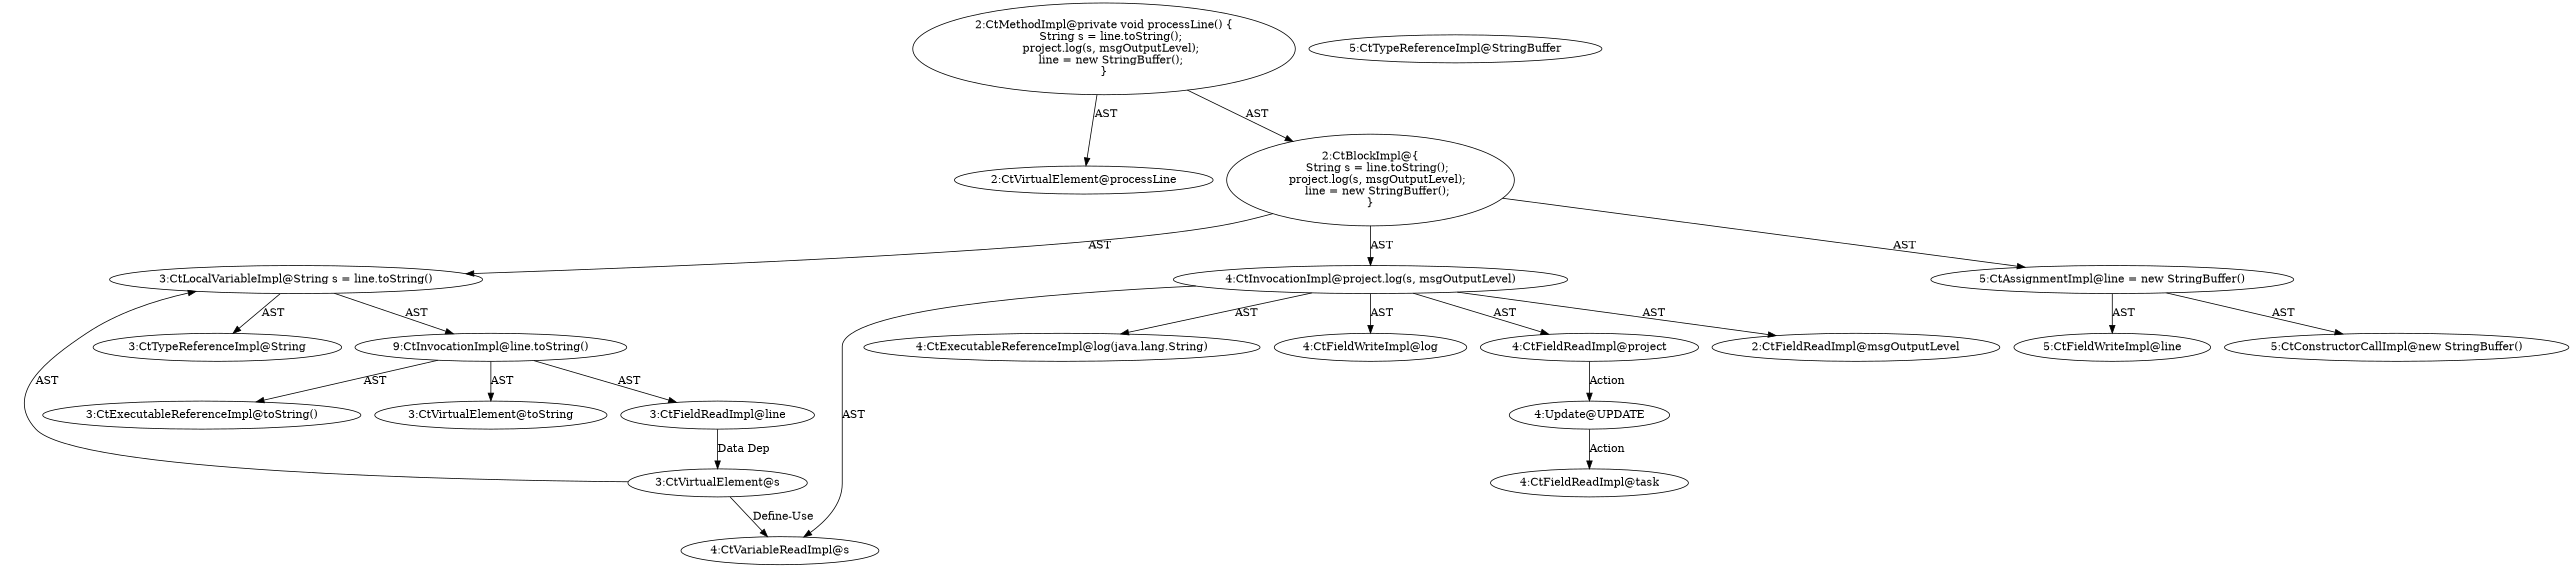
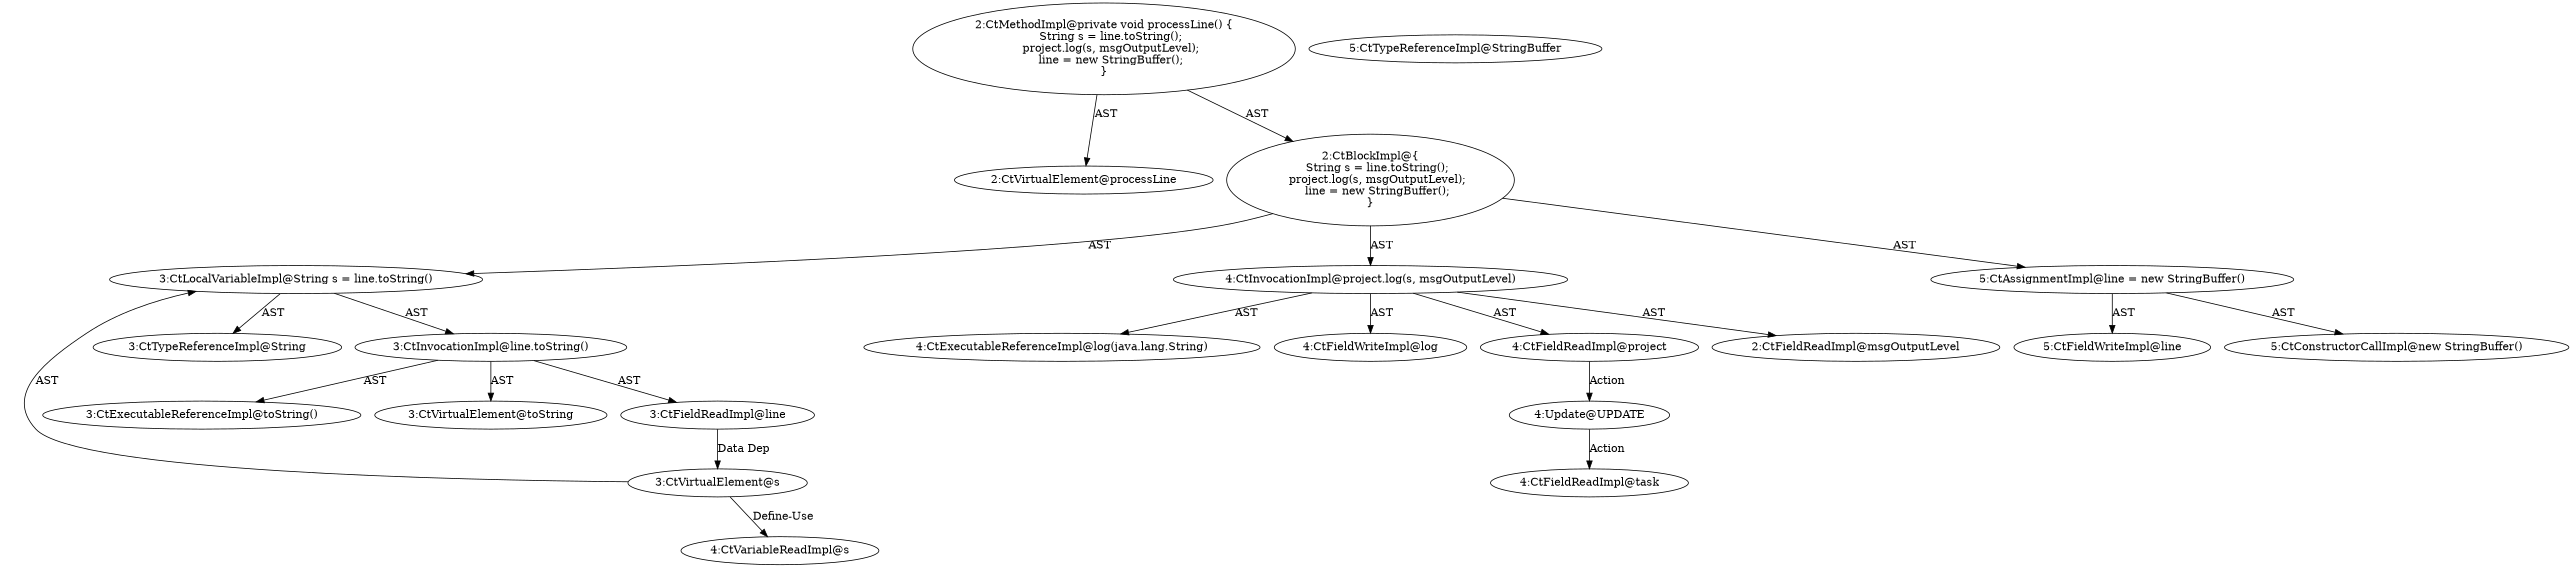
(916, 313) -> none
(491, 347) -> (491, 347)
